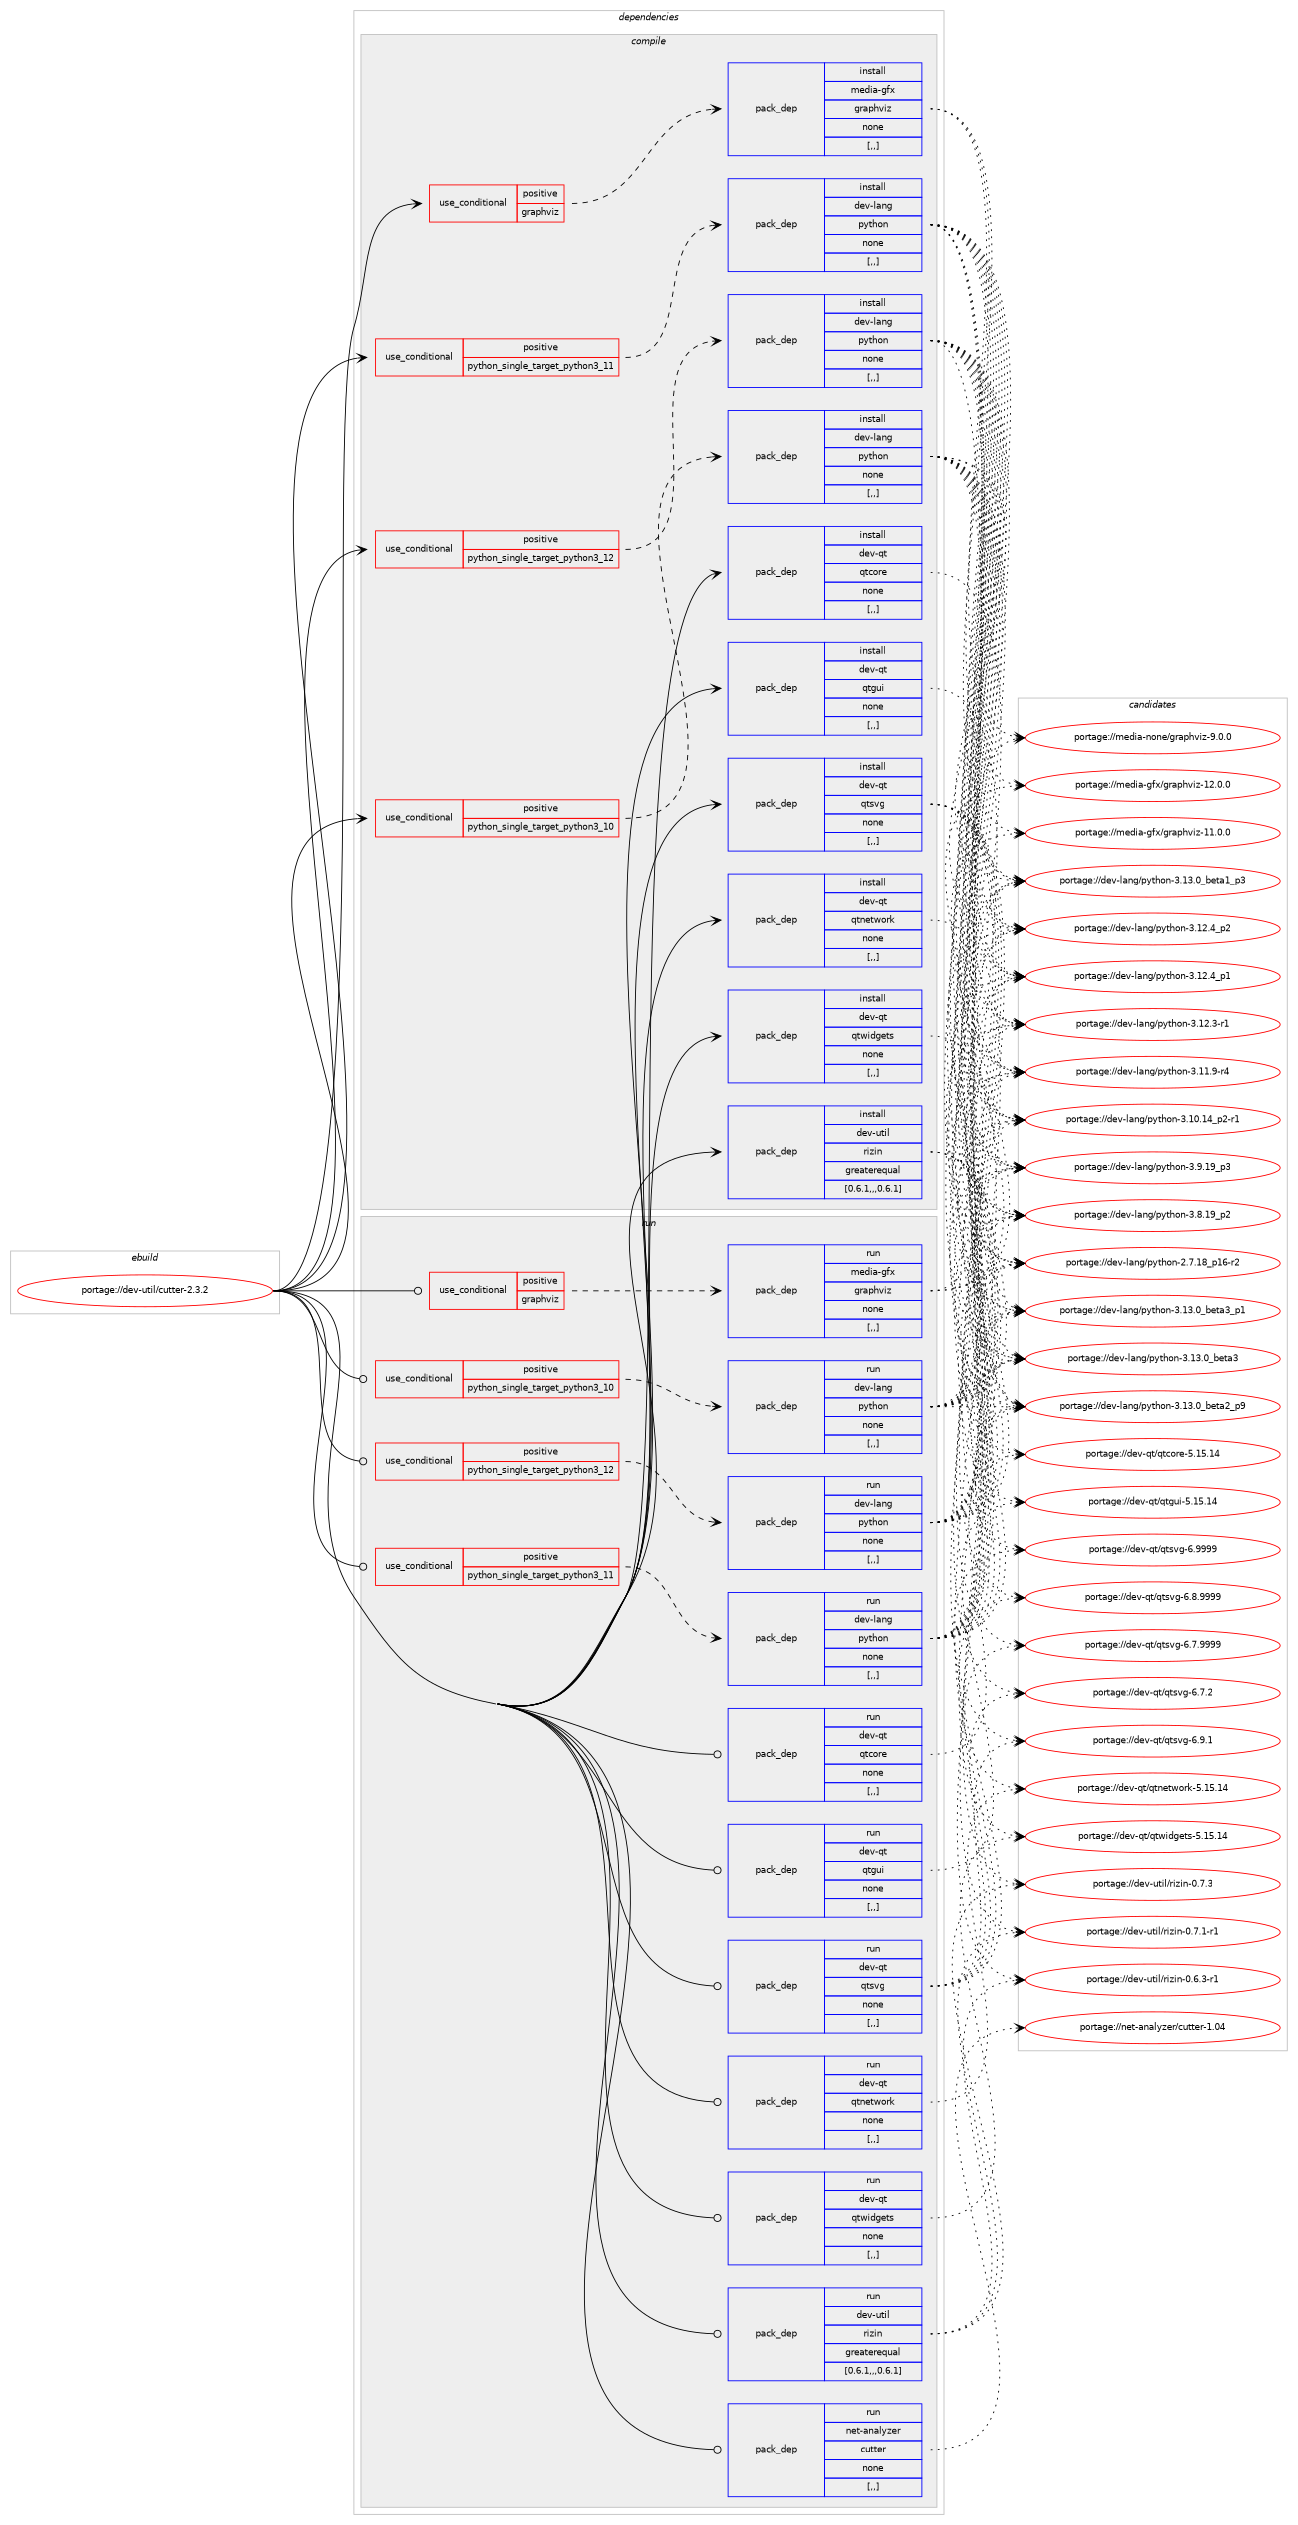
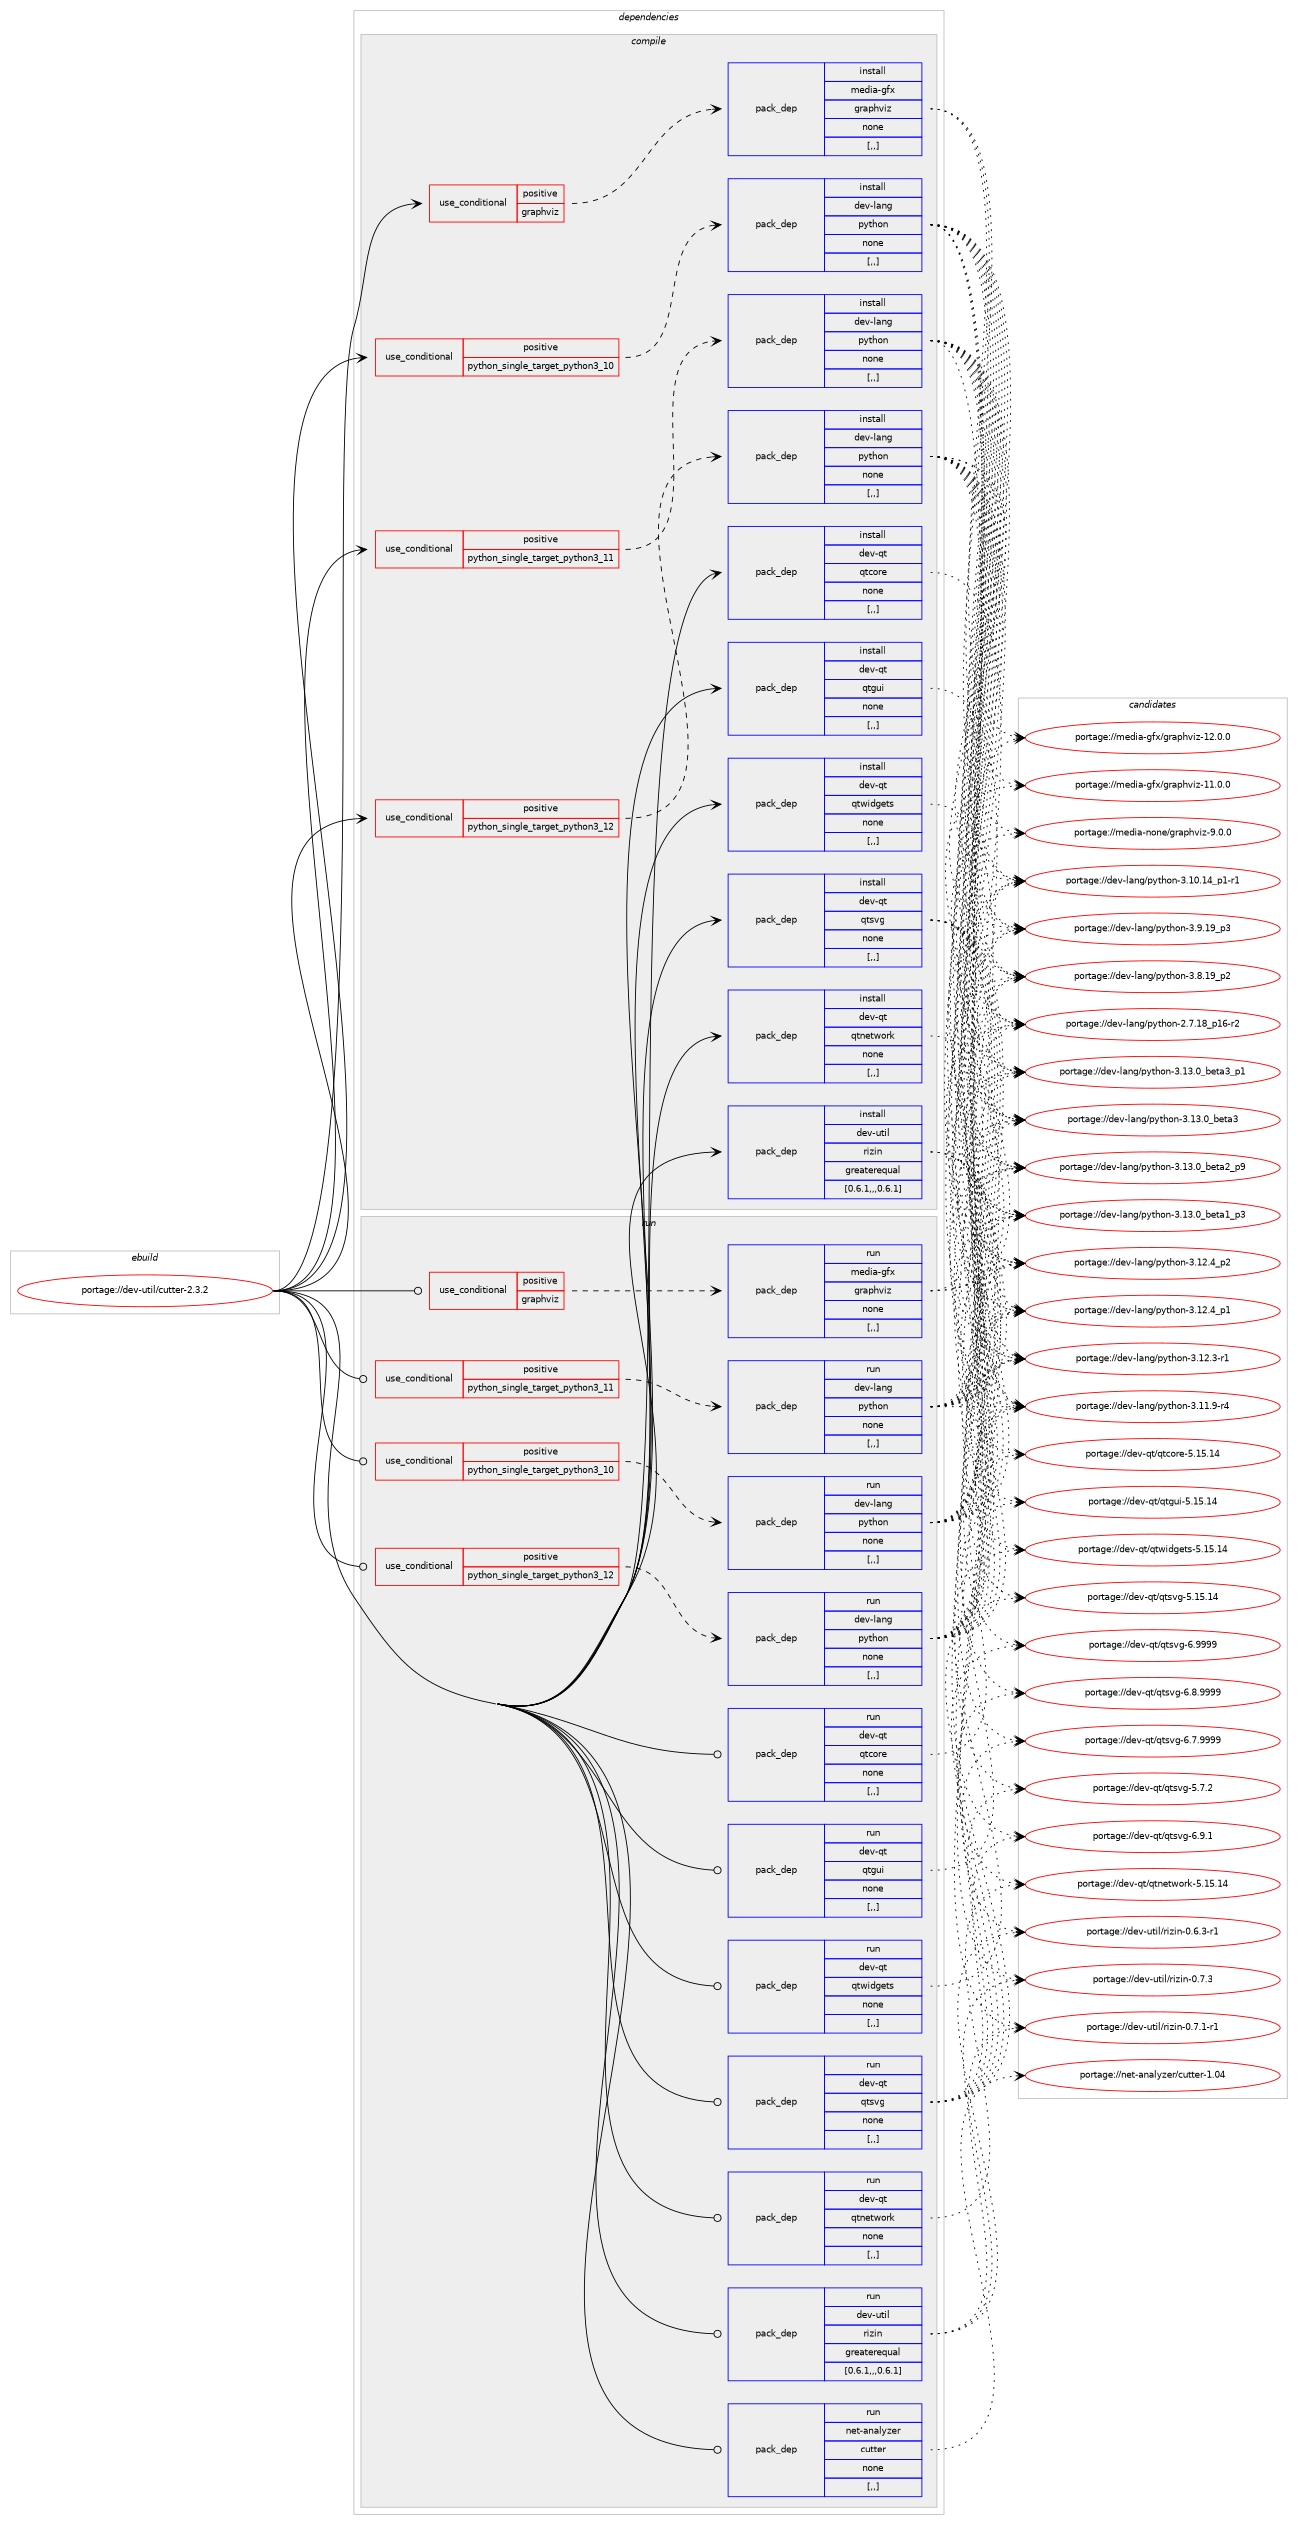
(1153, 1120) -> (1153, 881)
none -> (1153, 1598)
(1153, 1693) -> (1153, 1789)
